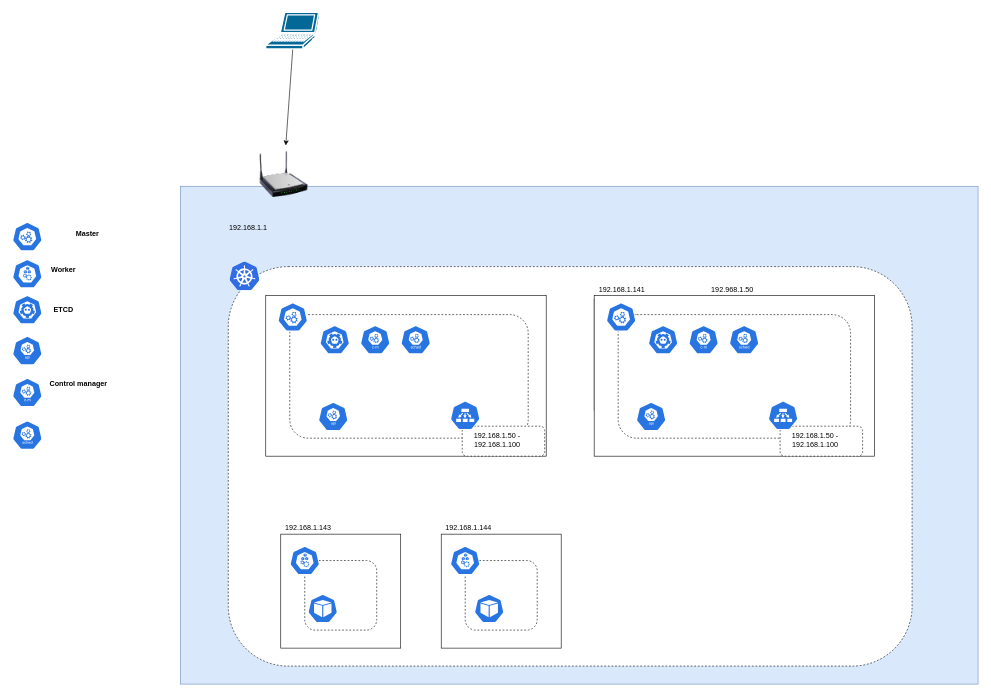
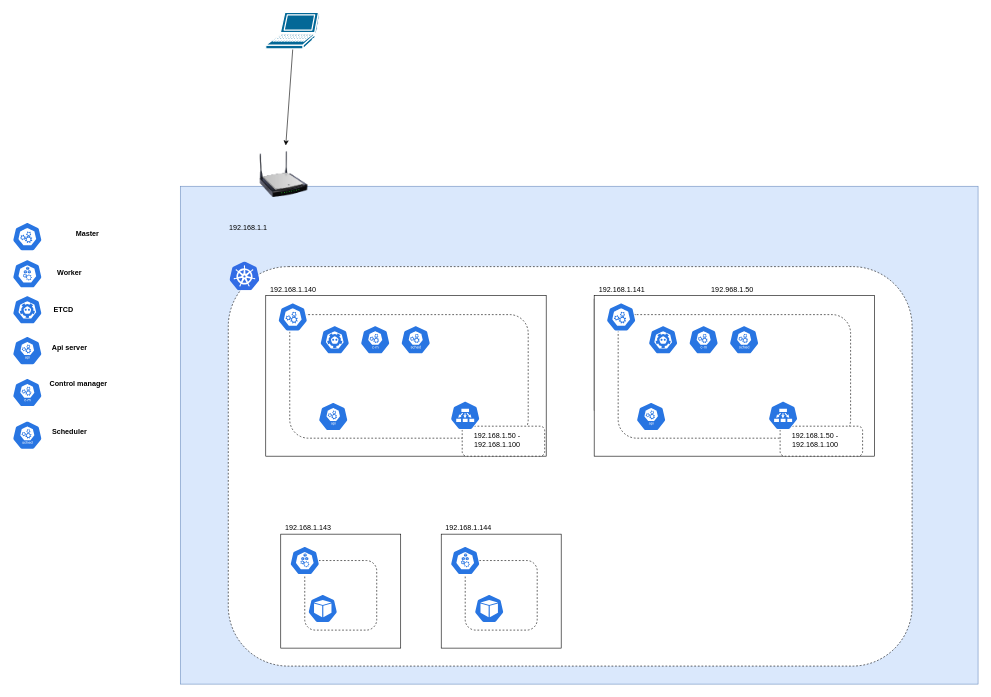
(63, 270) -> (69, 273)
none -> (293, 290)
none -> (69, 348)
none -> (69, 432)
